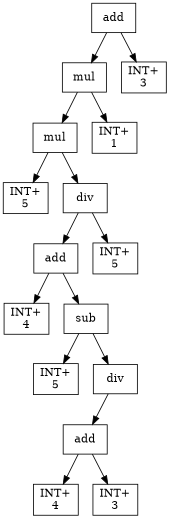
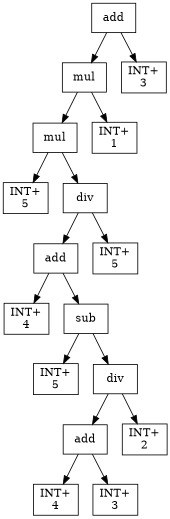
none -> (145, 439)
